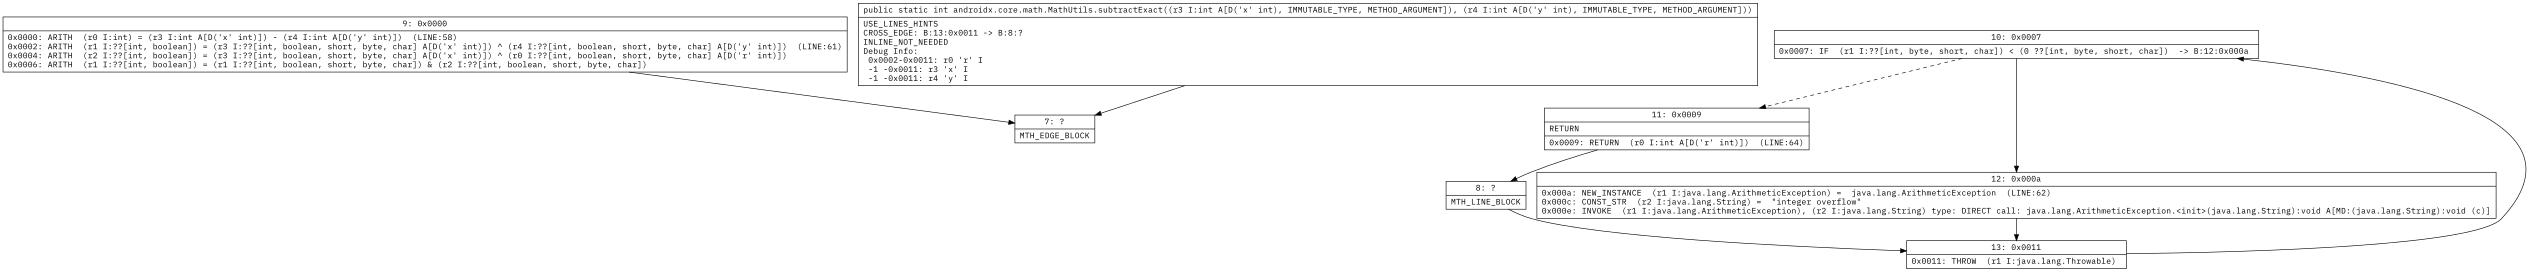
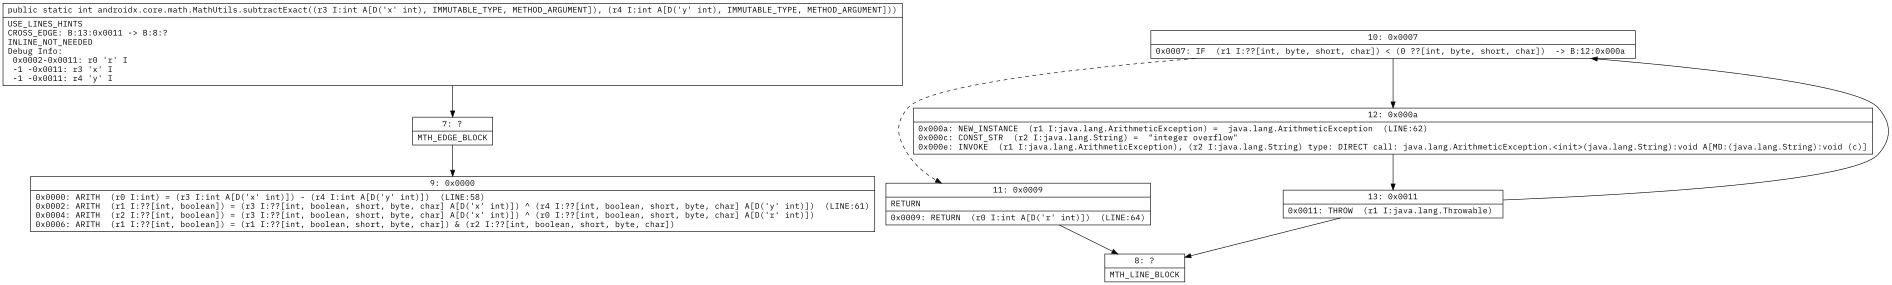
(819, 97) -> (453, 158)
(1703, 240) -> (1266, 237)
